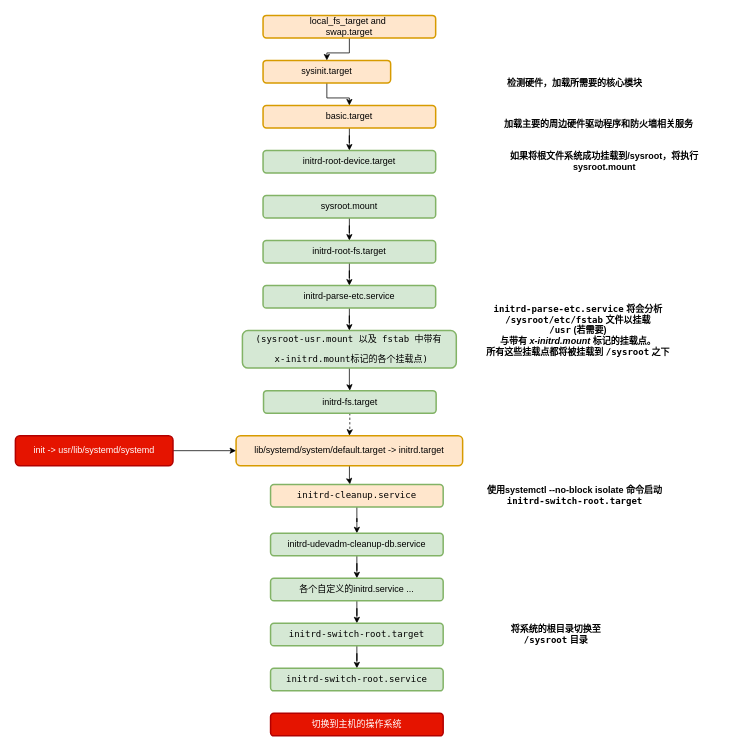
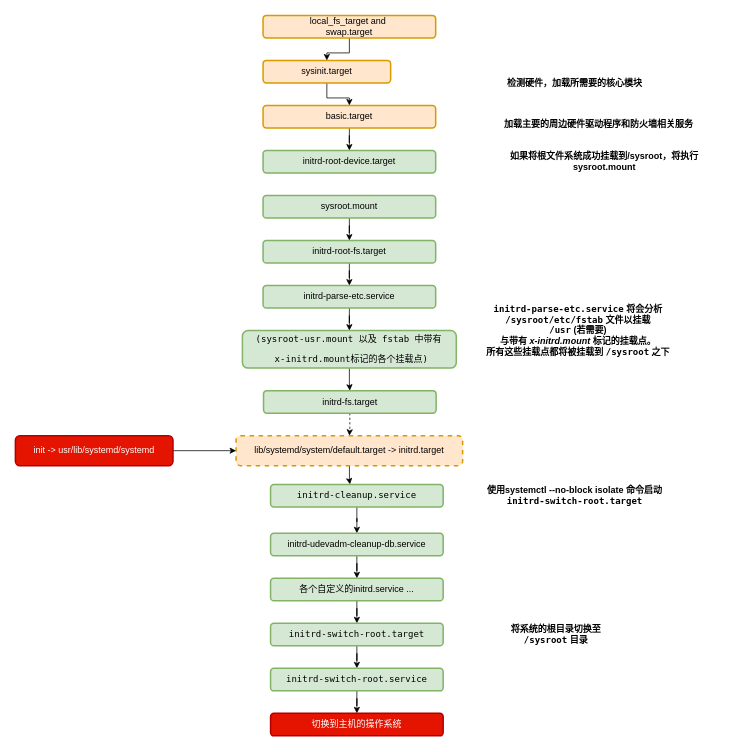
(349, 450) -> (349, 450)
(357, 495) -> (357, 495)
none -> (357, 701)
